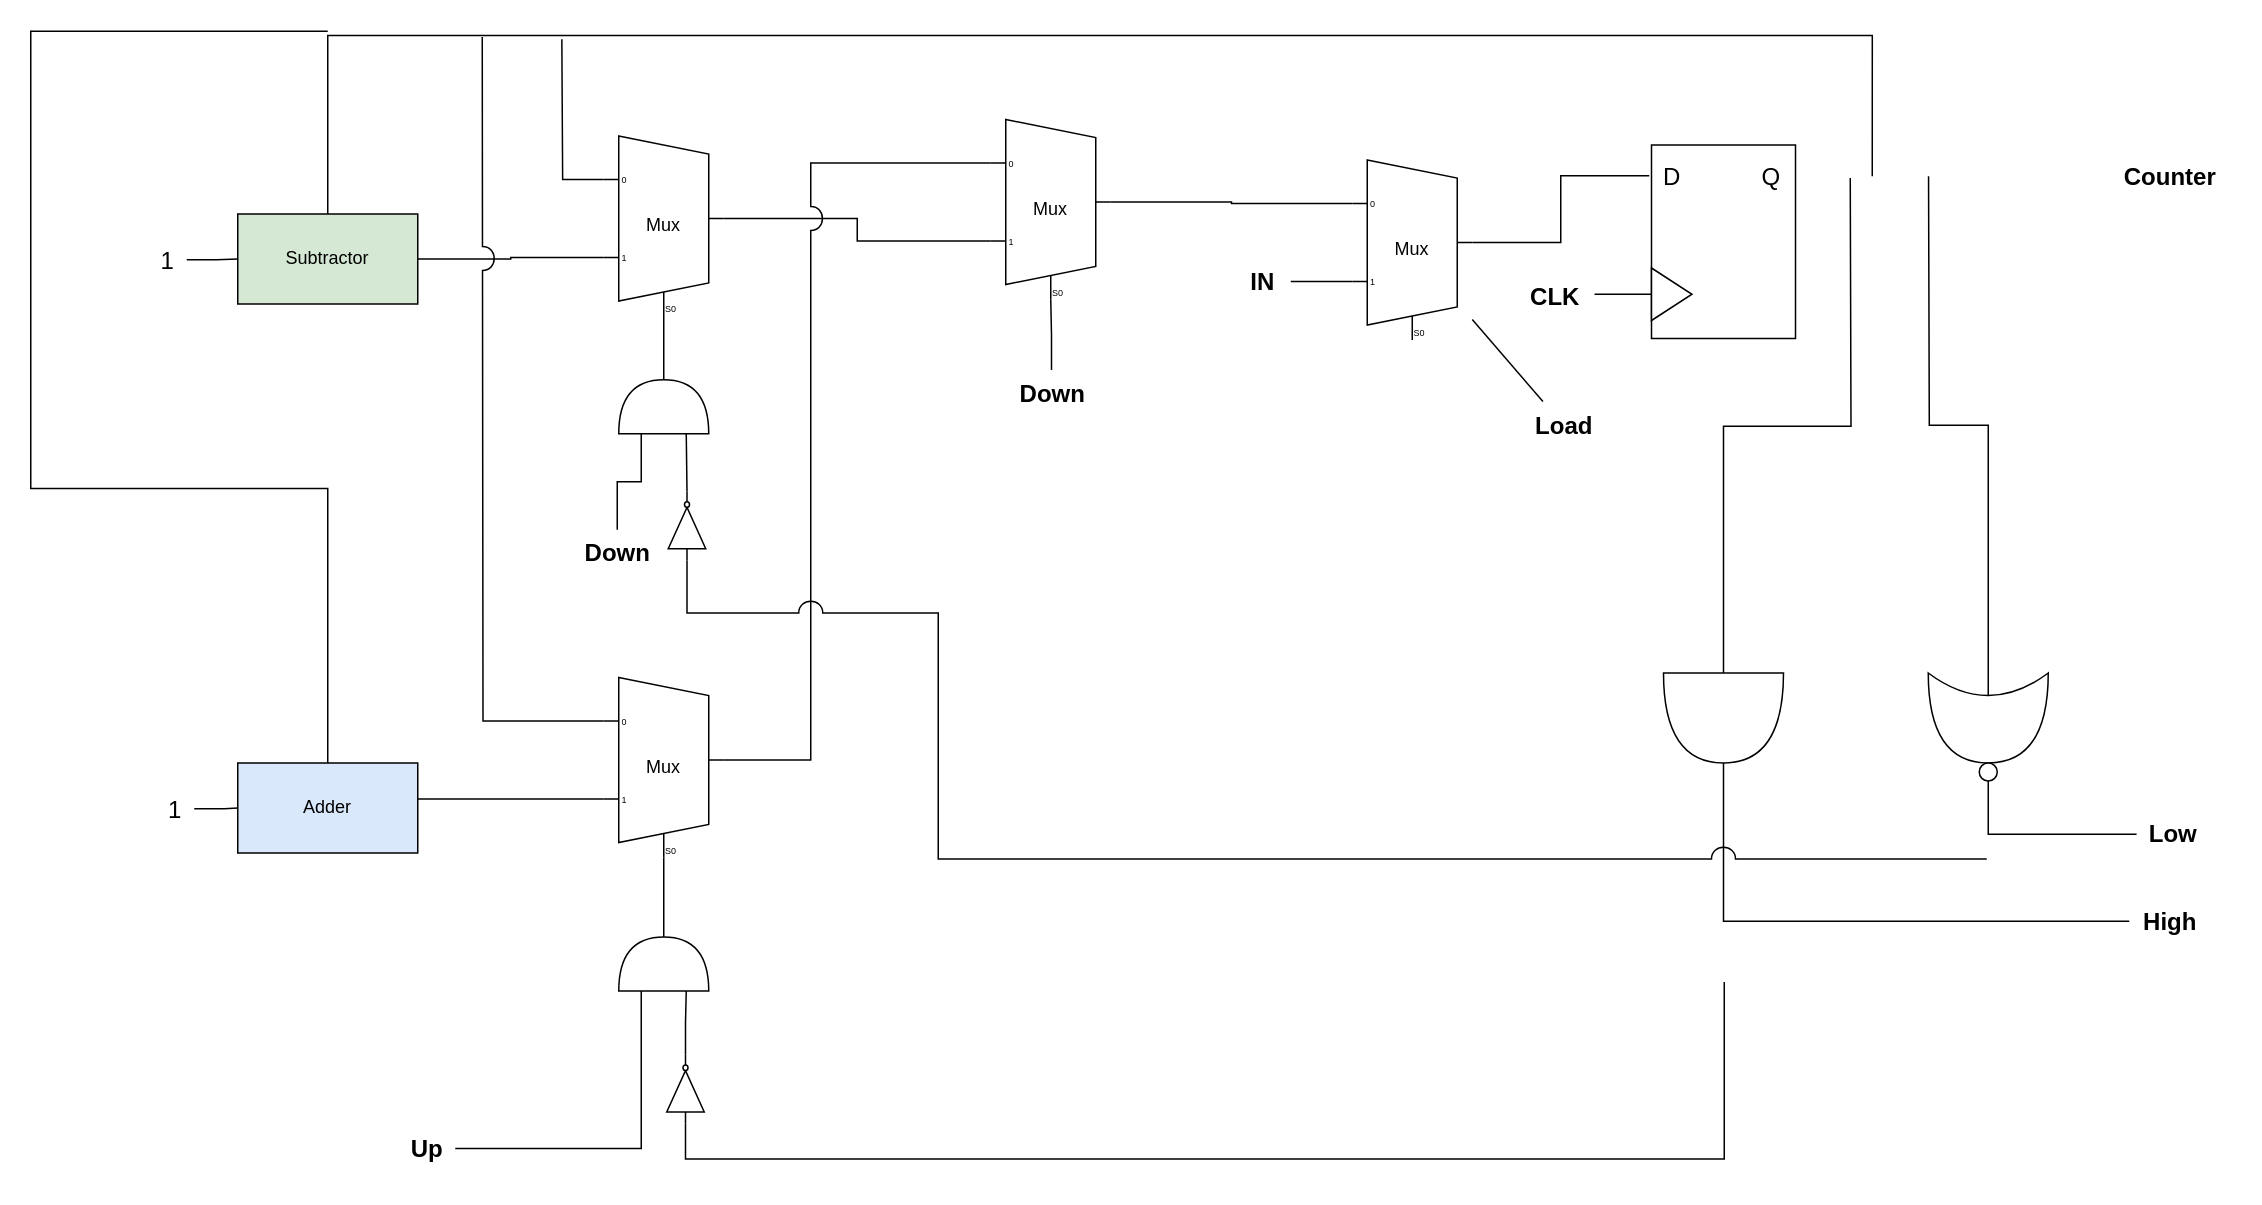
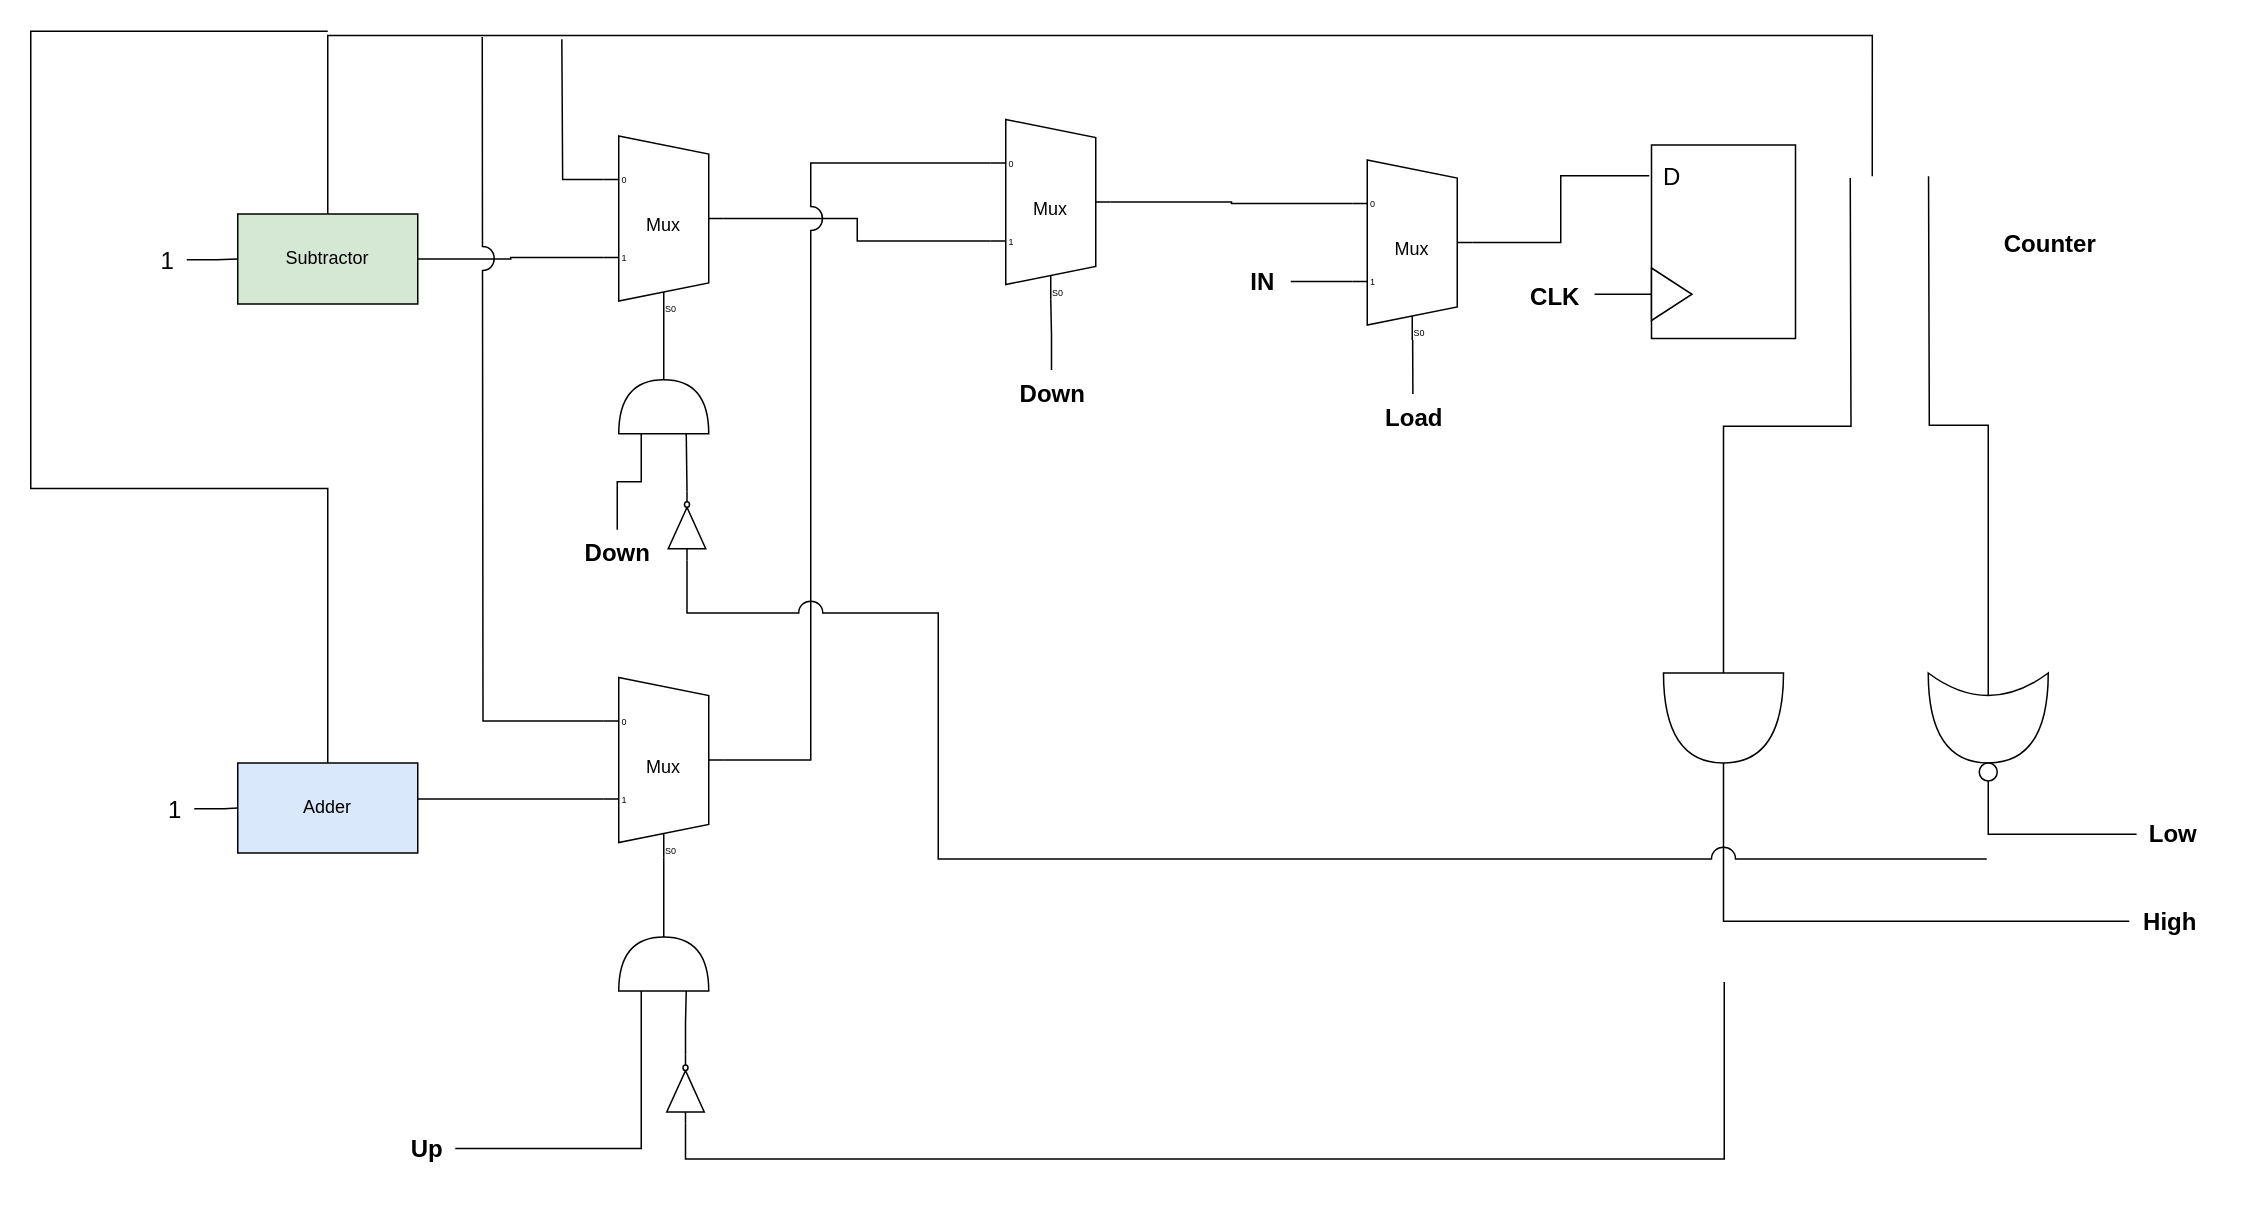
(1770, 176) -> none
(2170, 176) -> (2050, 243)
(1563, 425) -> (1413, 417)
